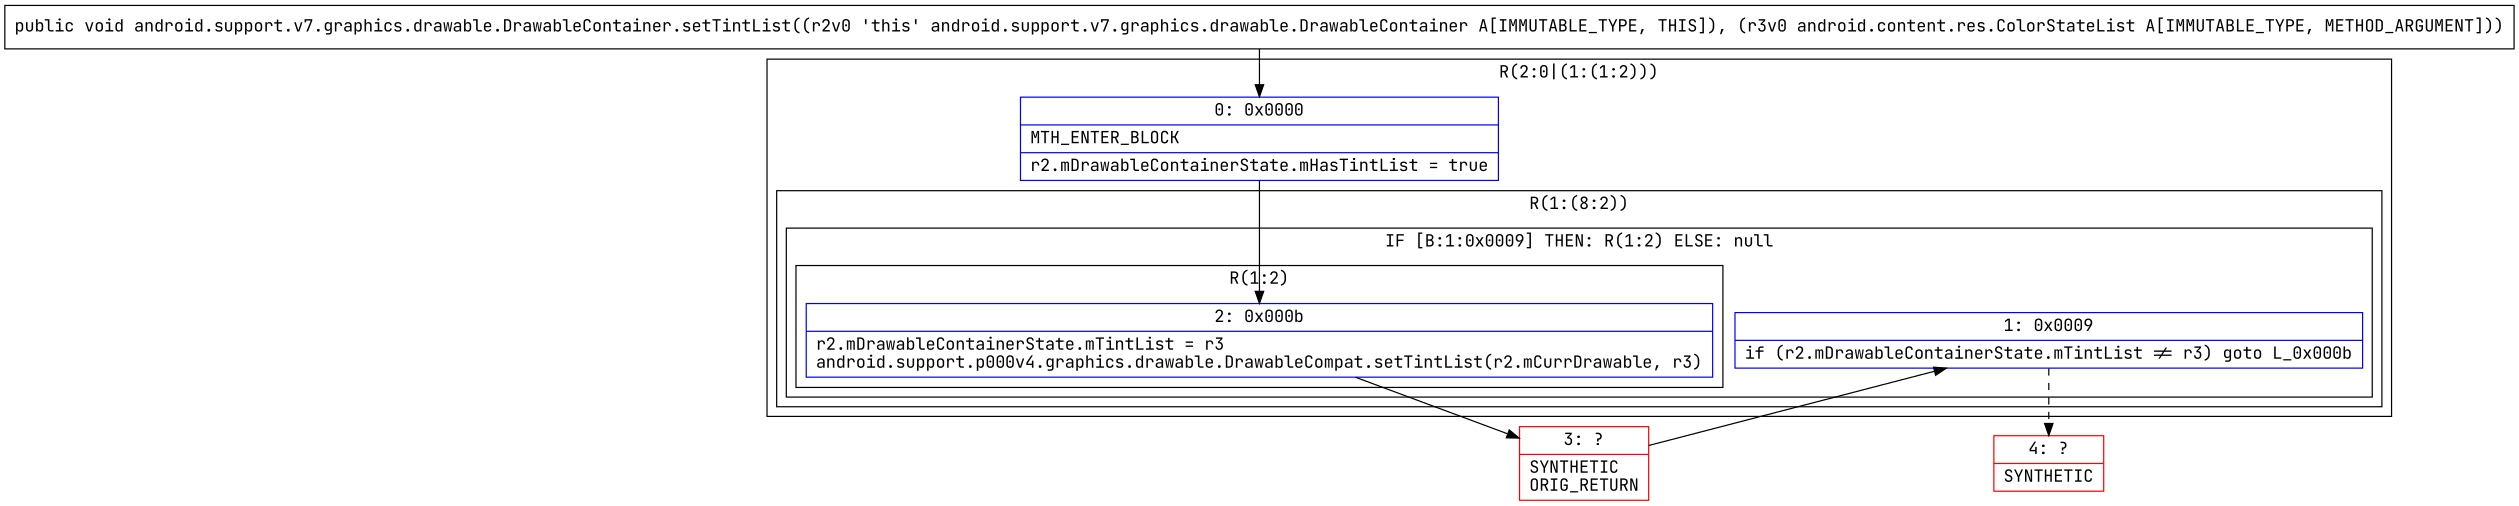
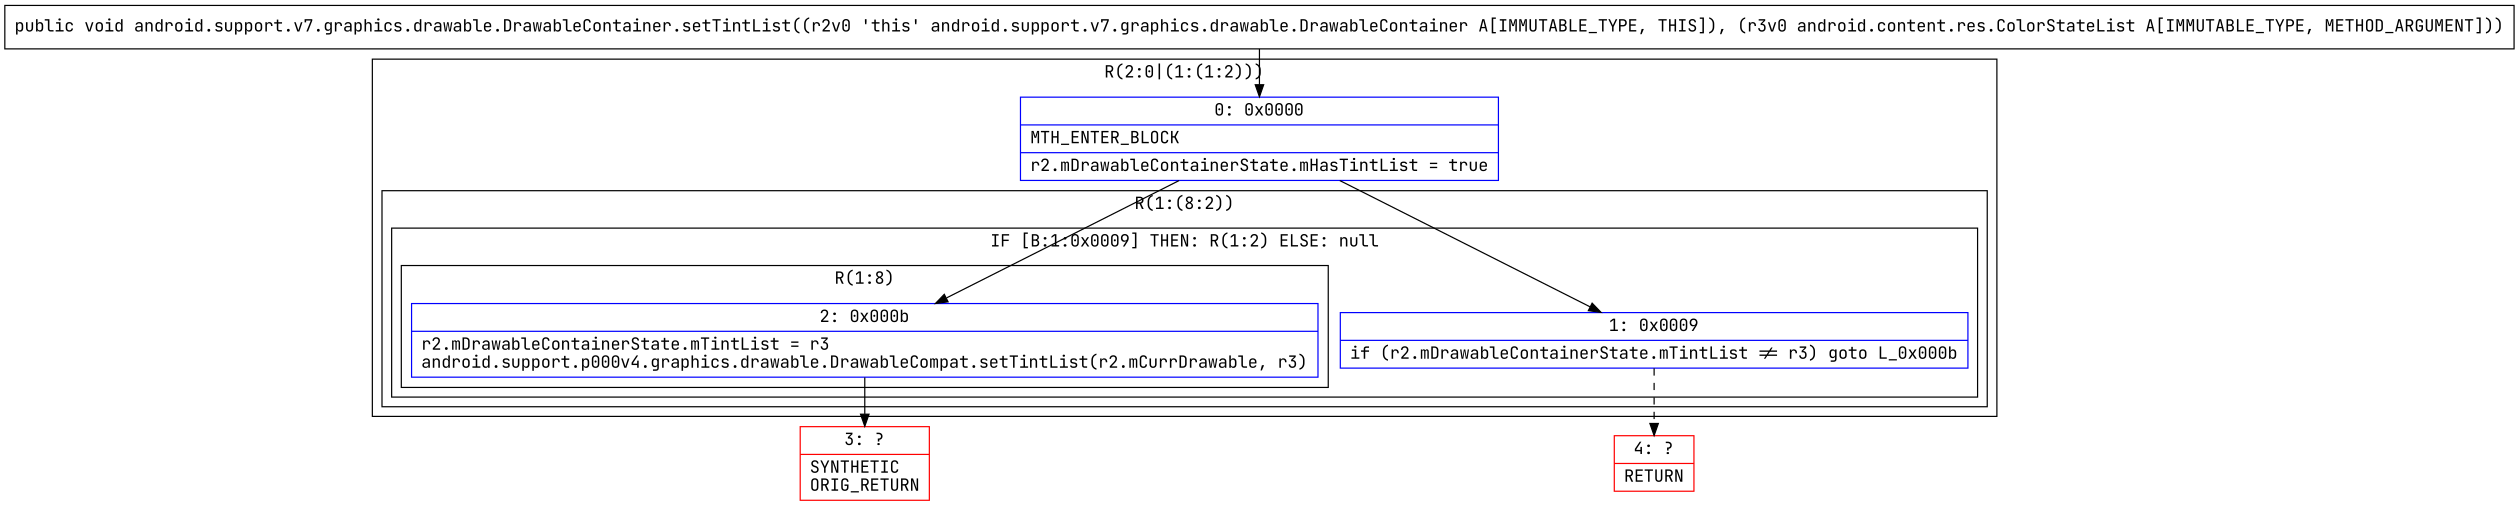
(1259, 279) -> (865, 279)
(1727, 425) -> (1465, 244)
(2049, 477) -> (1654, 477)
